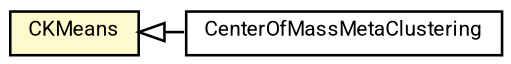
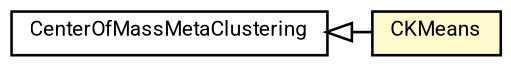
(175, 32) -> (362, 32)
